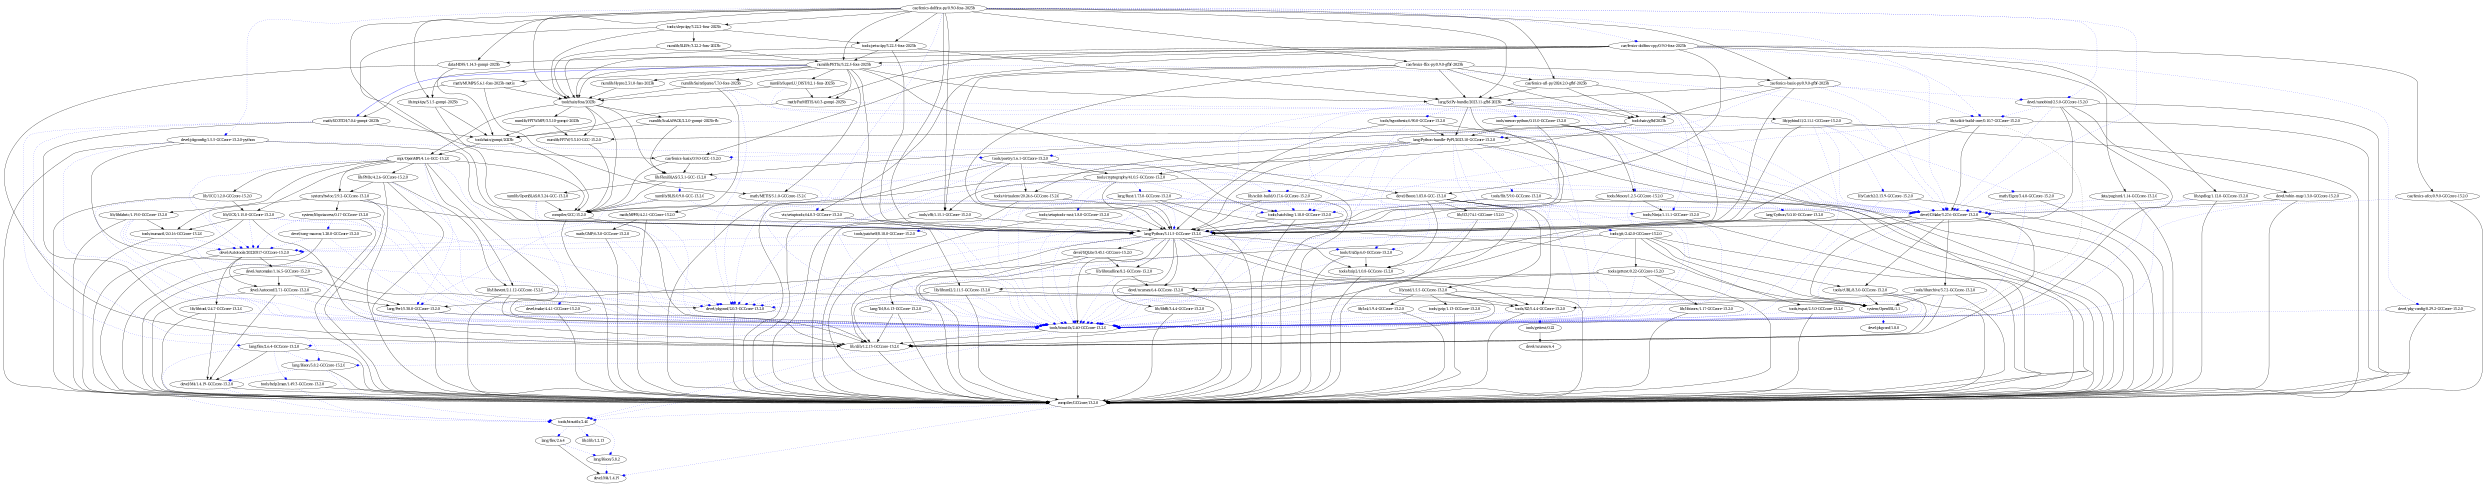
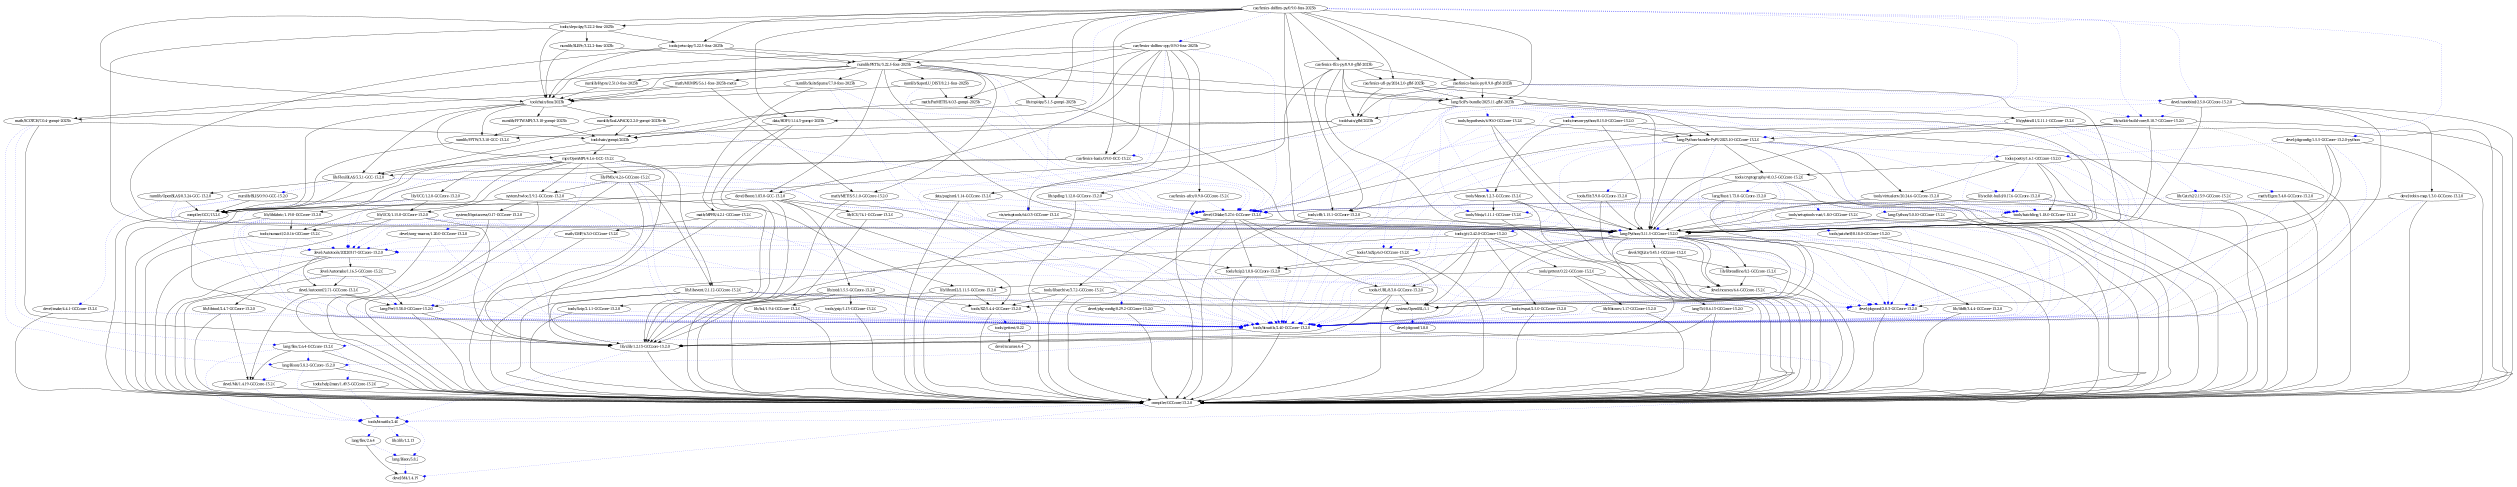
(578, 71) -> (462, 87)
none -> (594, 309)
